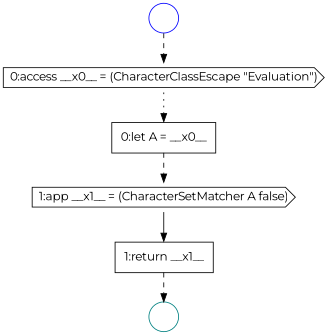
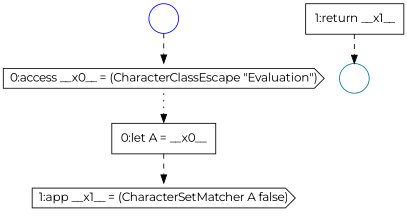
(164, 223) -> none
